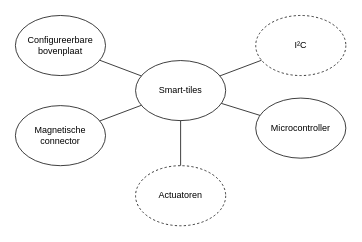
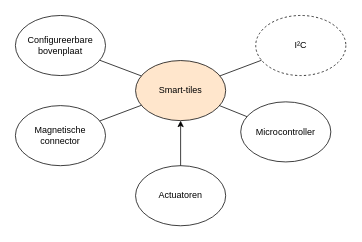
(180, 90) -> (180, 90)
(180, 125) -> (180, 127)
(300, 128) -> (285, 132)
(180, 195) -> (180, 195)
